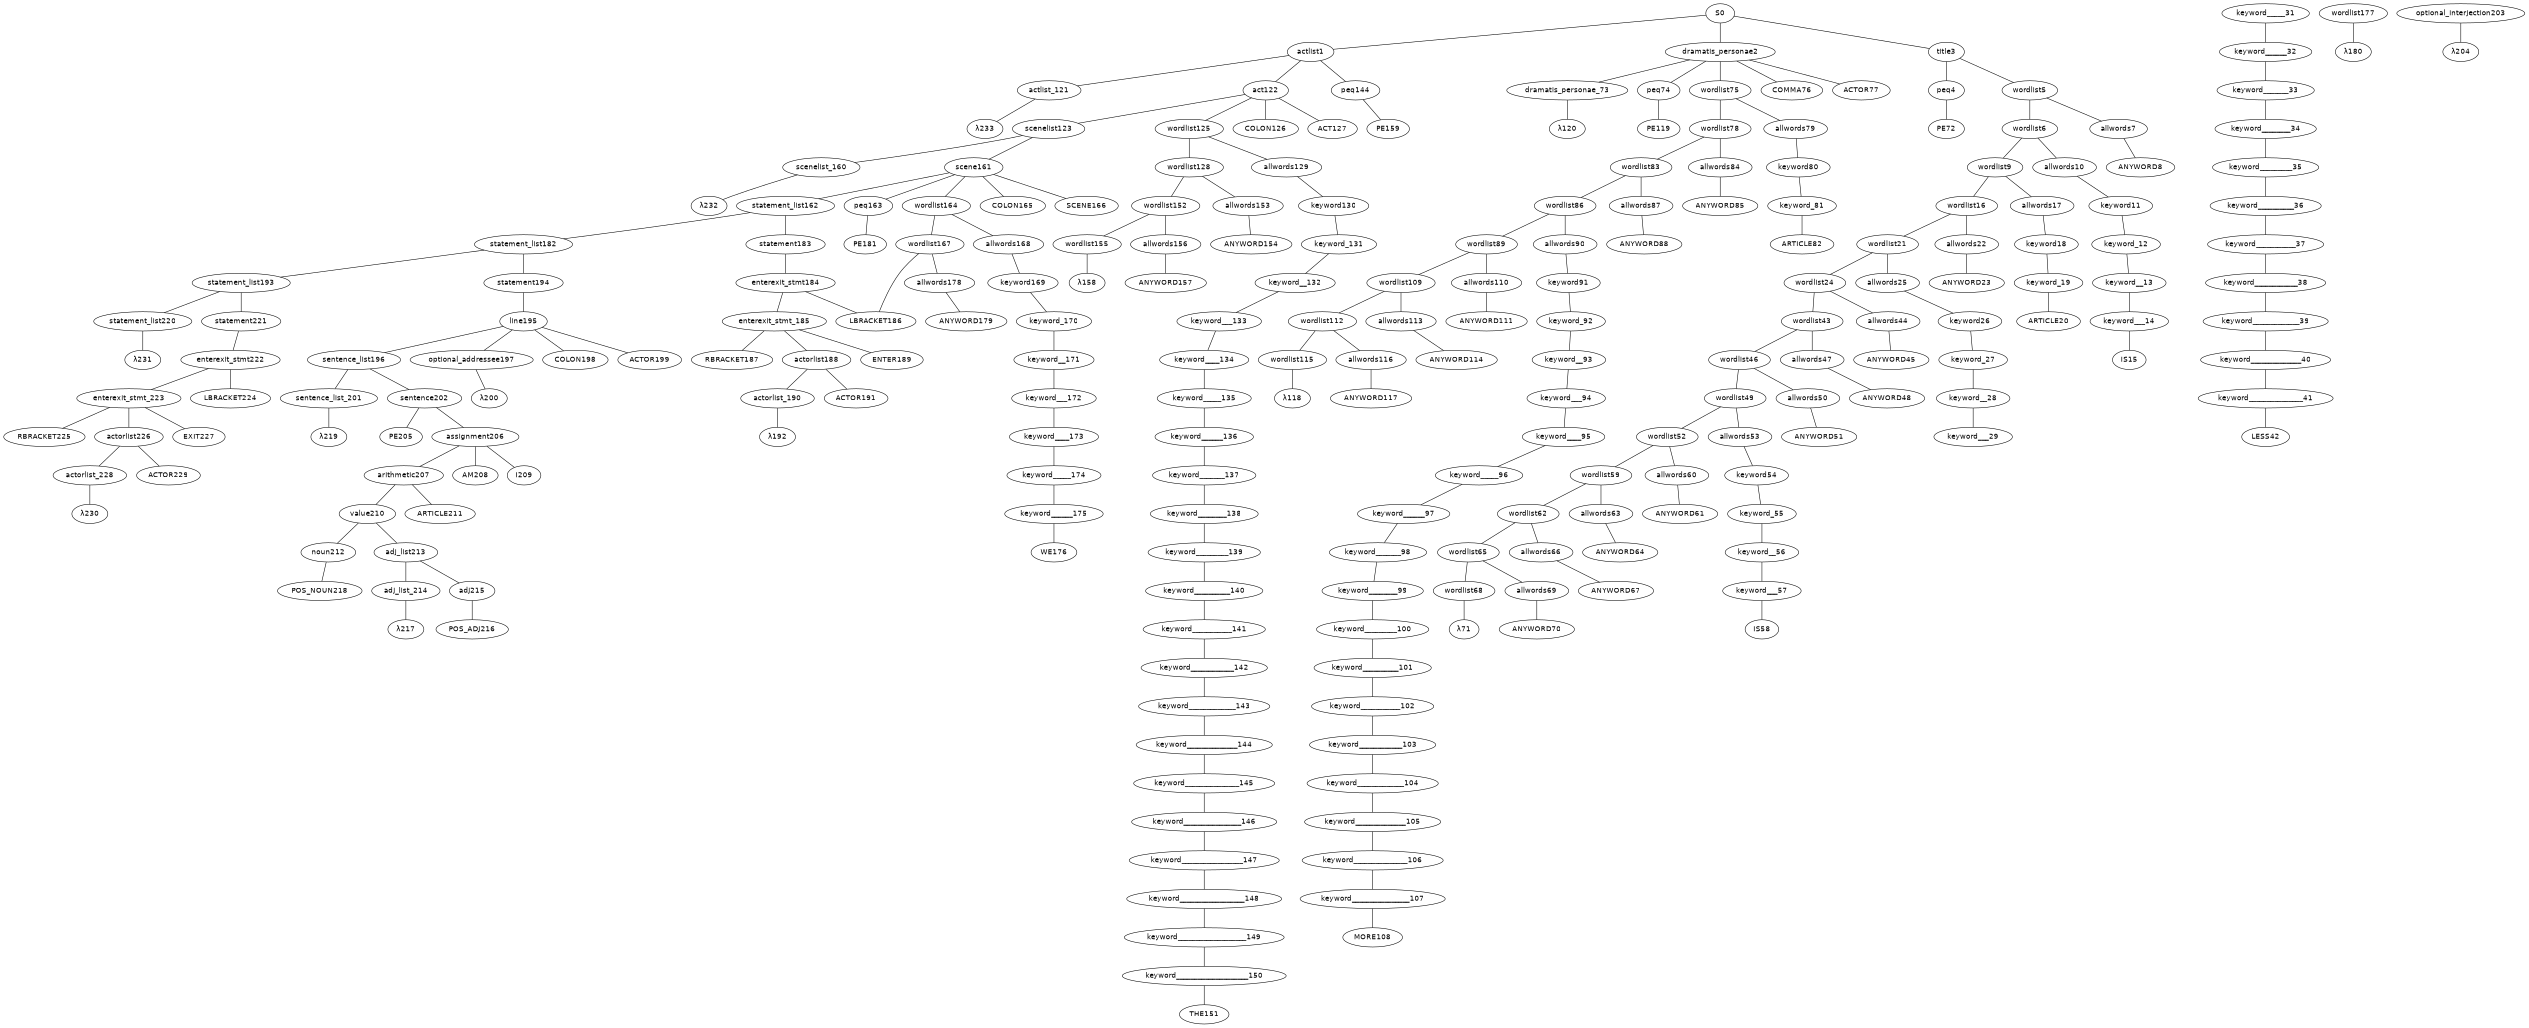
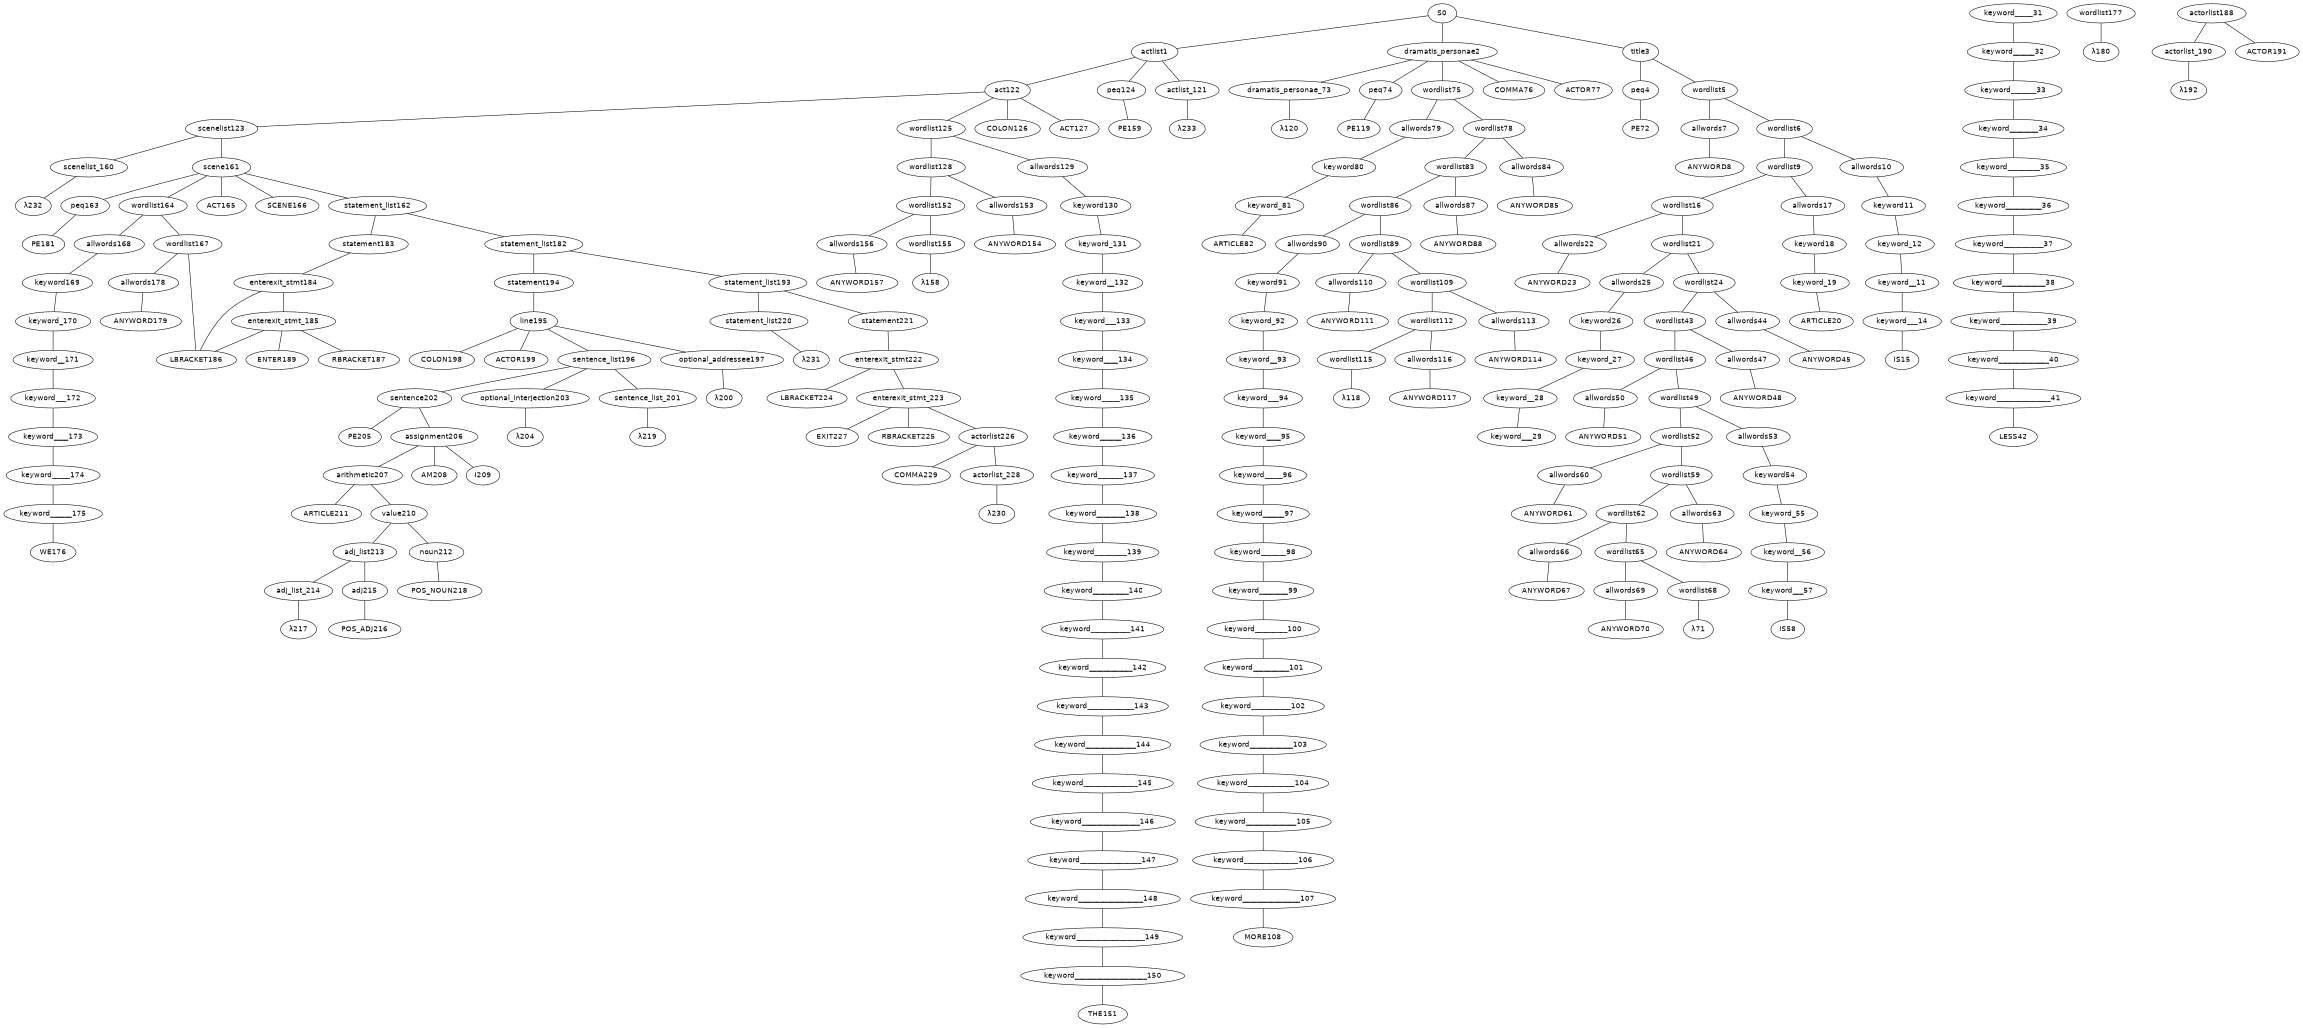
(1356, 90) -> (1121, 90)
(1013, 206) -> (222, 206)
(2129, 283) -> (1902, 283)
(796, 341) -> (239, 341)
none -> (565, 379)
(168, 475) -> (916, 475)
